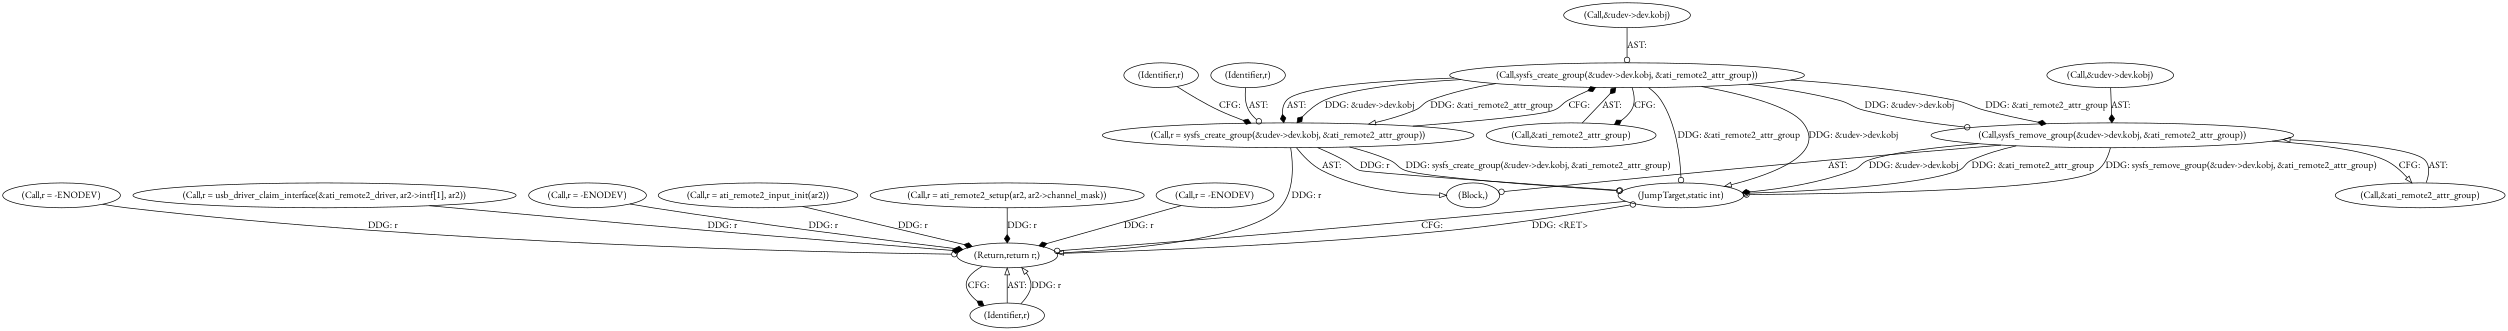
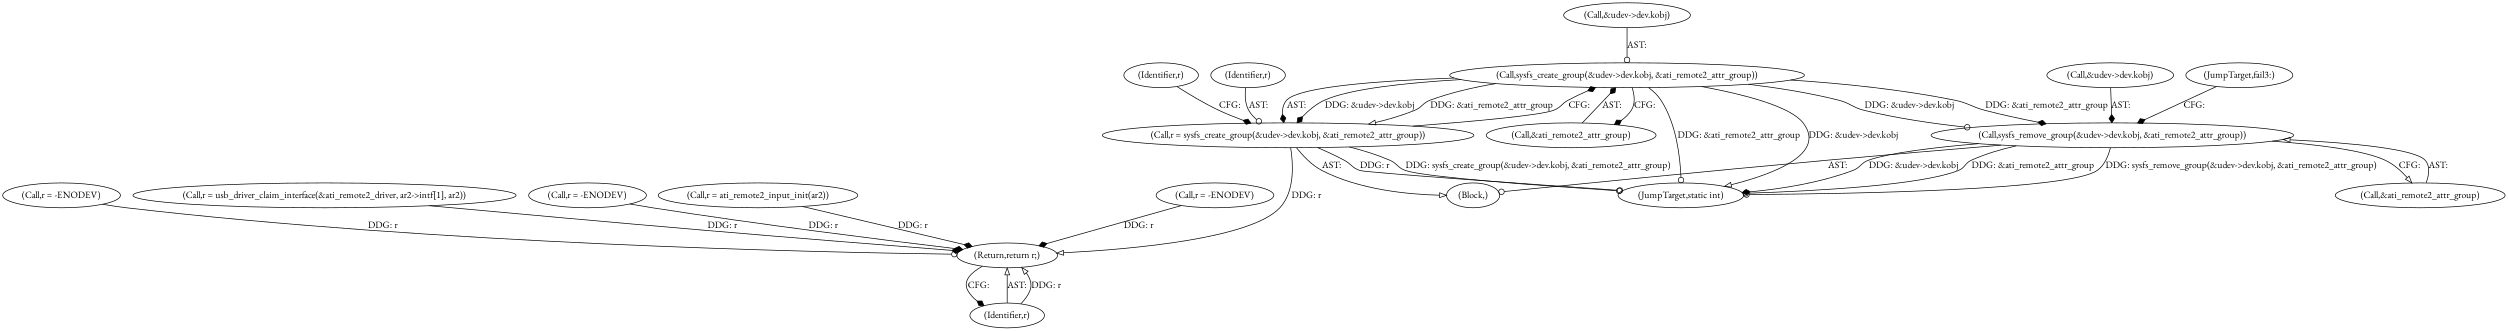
none -> (2239, 75)
(1007, 195) -> none
(1343, 228) -> none
(1344, 239) -> none
